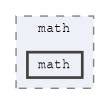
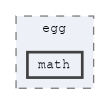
(55, 29) -> (55, 29)
